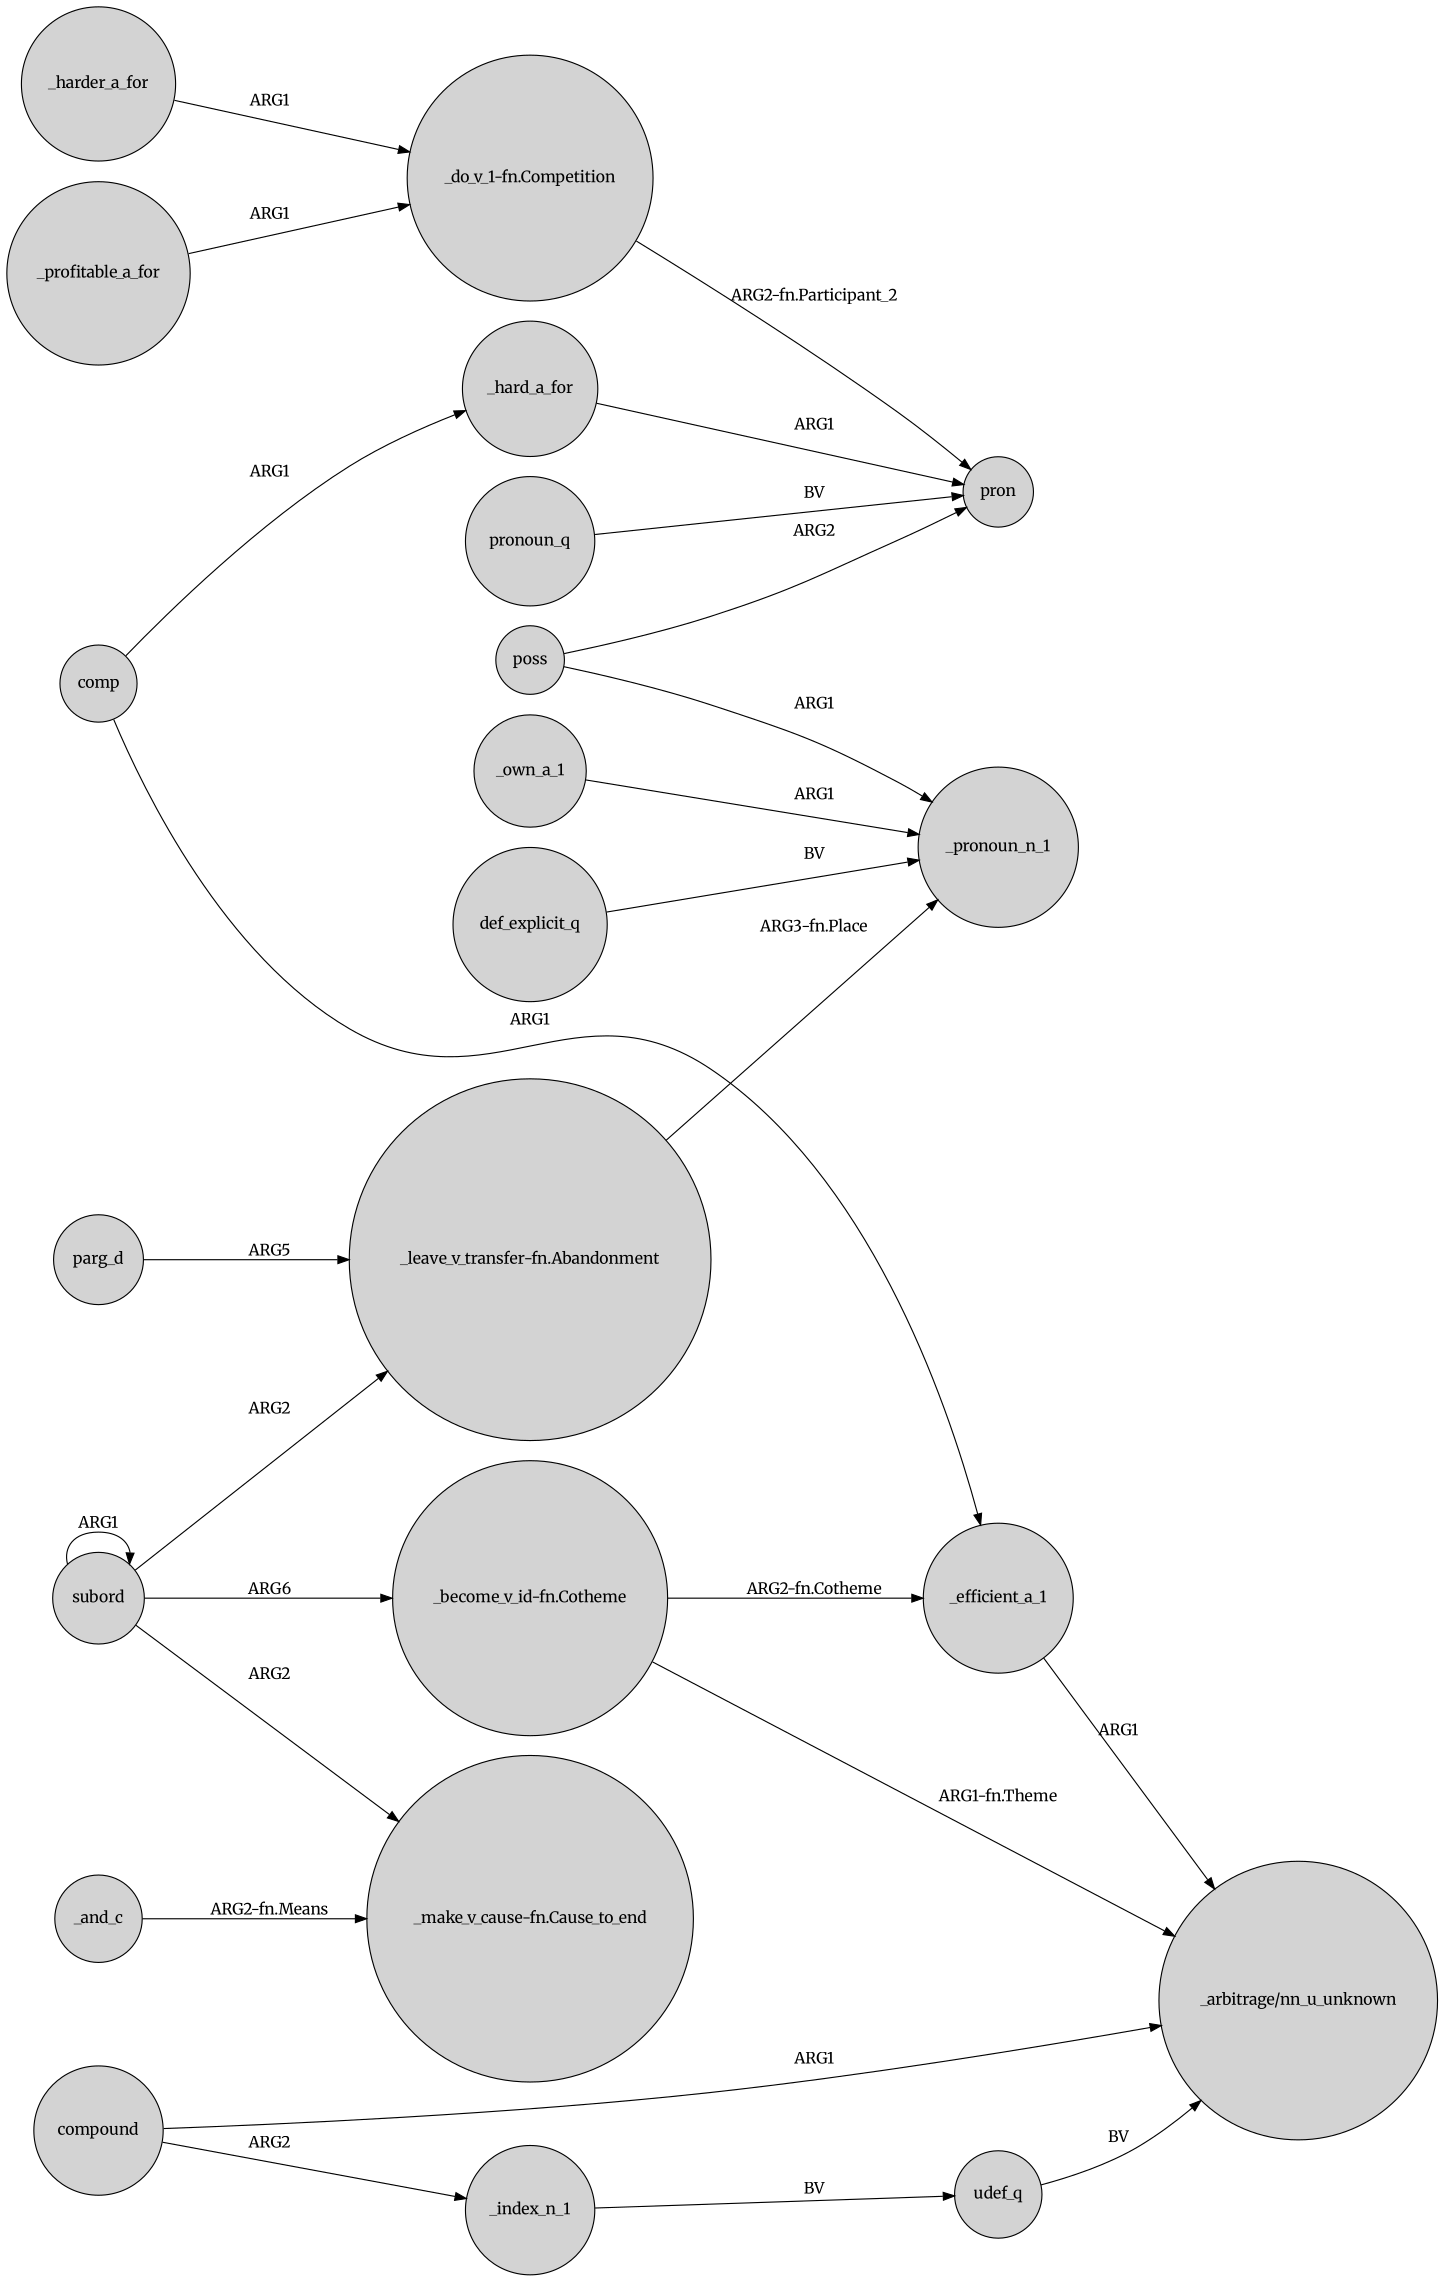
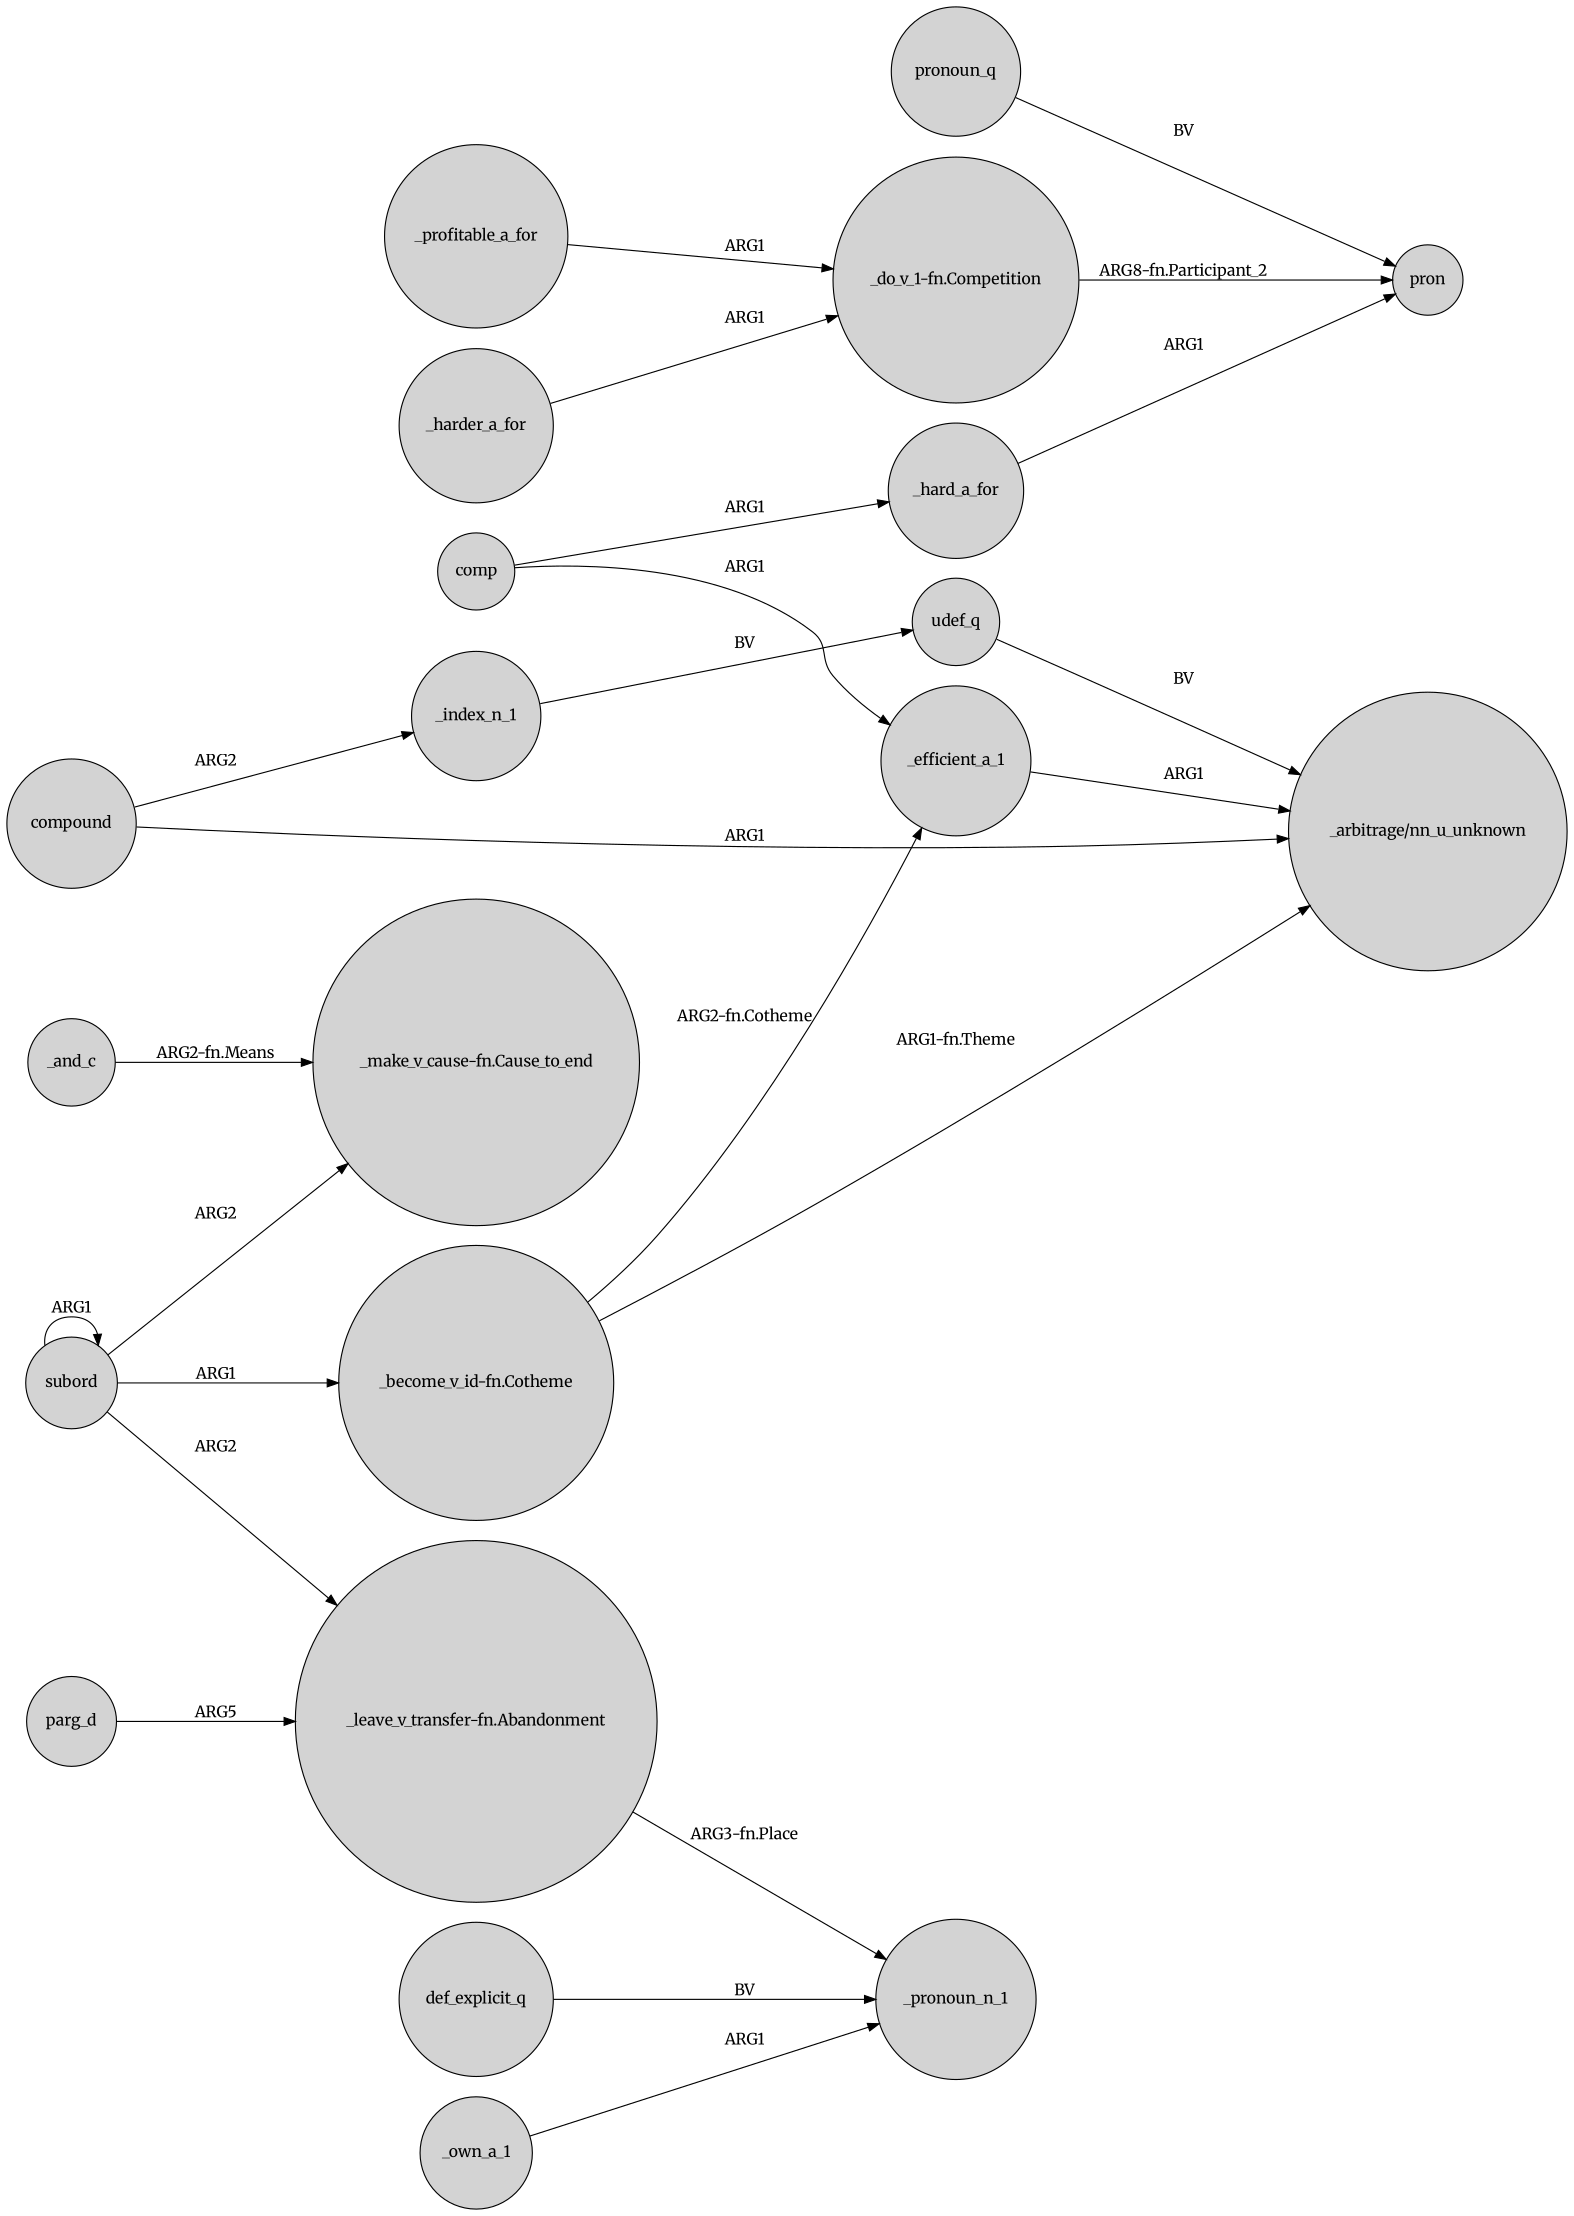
(814, 296) -> (1184, 272)
(530, 660) -> none
(270, 1590) -> (216, 1375)
